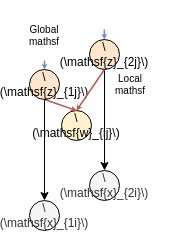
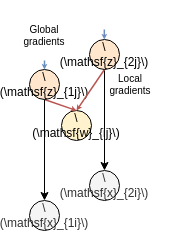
(45, 36) -> (45, 36)
(131, 85) -> (131, 85)
